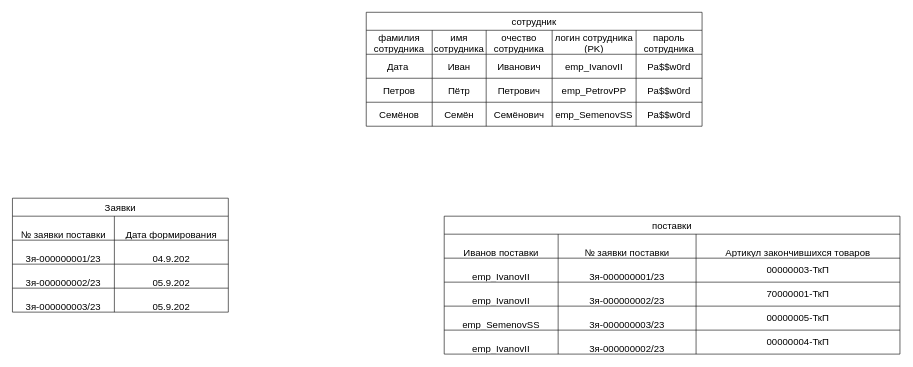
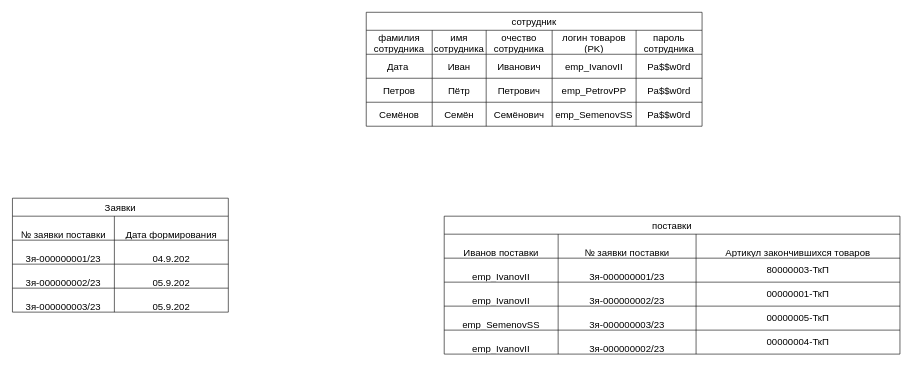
(594, 42) -> (594, 42)
(798, 270) -> (798, 270)
(798, 294) -> (798, 294)
